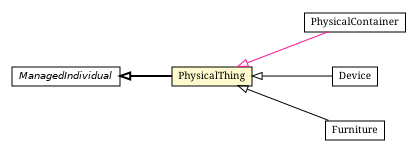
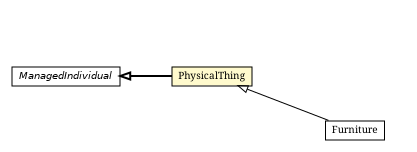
(354, 22) -> none
(354, 76) -> none
